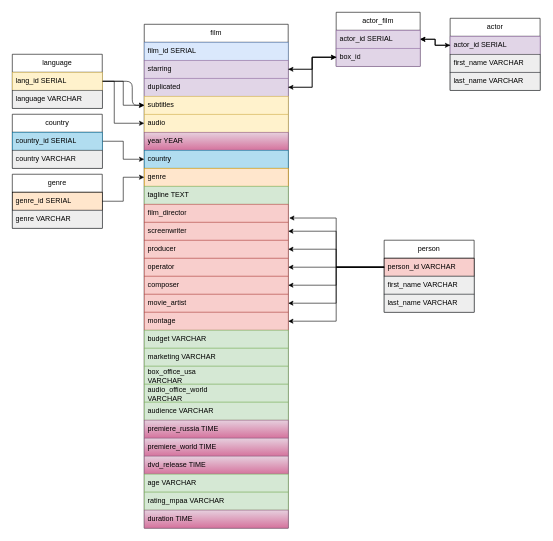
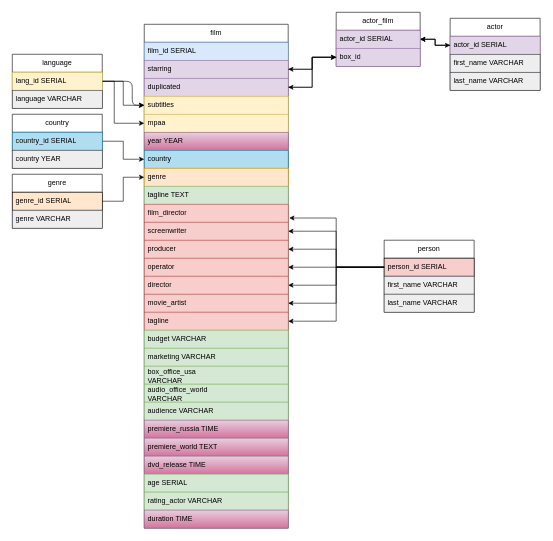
(157, 123) -> (156, 123)
(45, 159) -> (39, 159)
(420, 267) -> (418, 267)
(164, 285) -> (163, 285)
(162, 321) -> (160, 321)
(183, 447) -> (183, 447)
(169, 483) -> (167, 483)
(184, 501) -> (186, 501)
